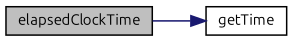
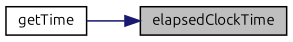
(172, 21) -> (106, 21)
